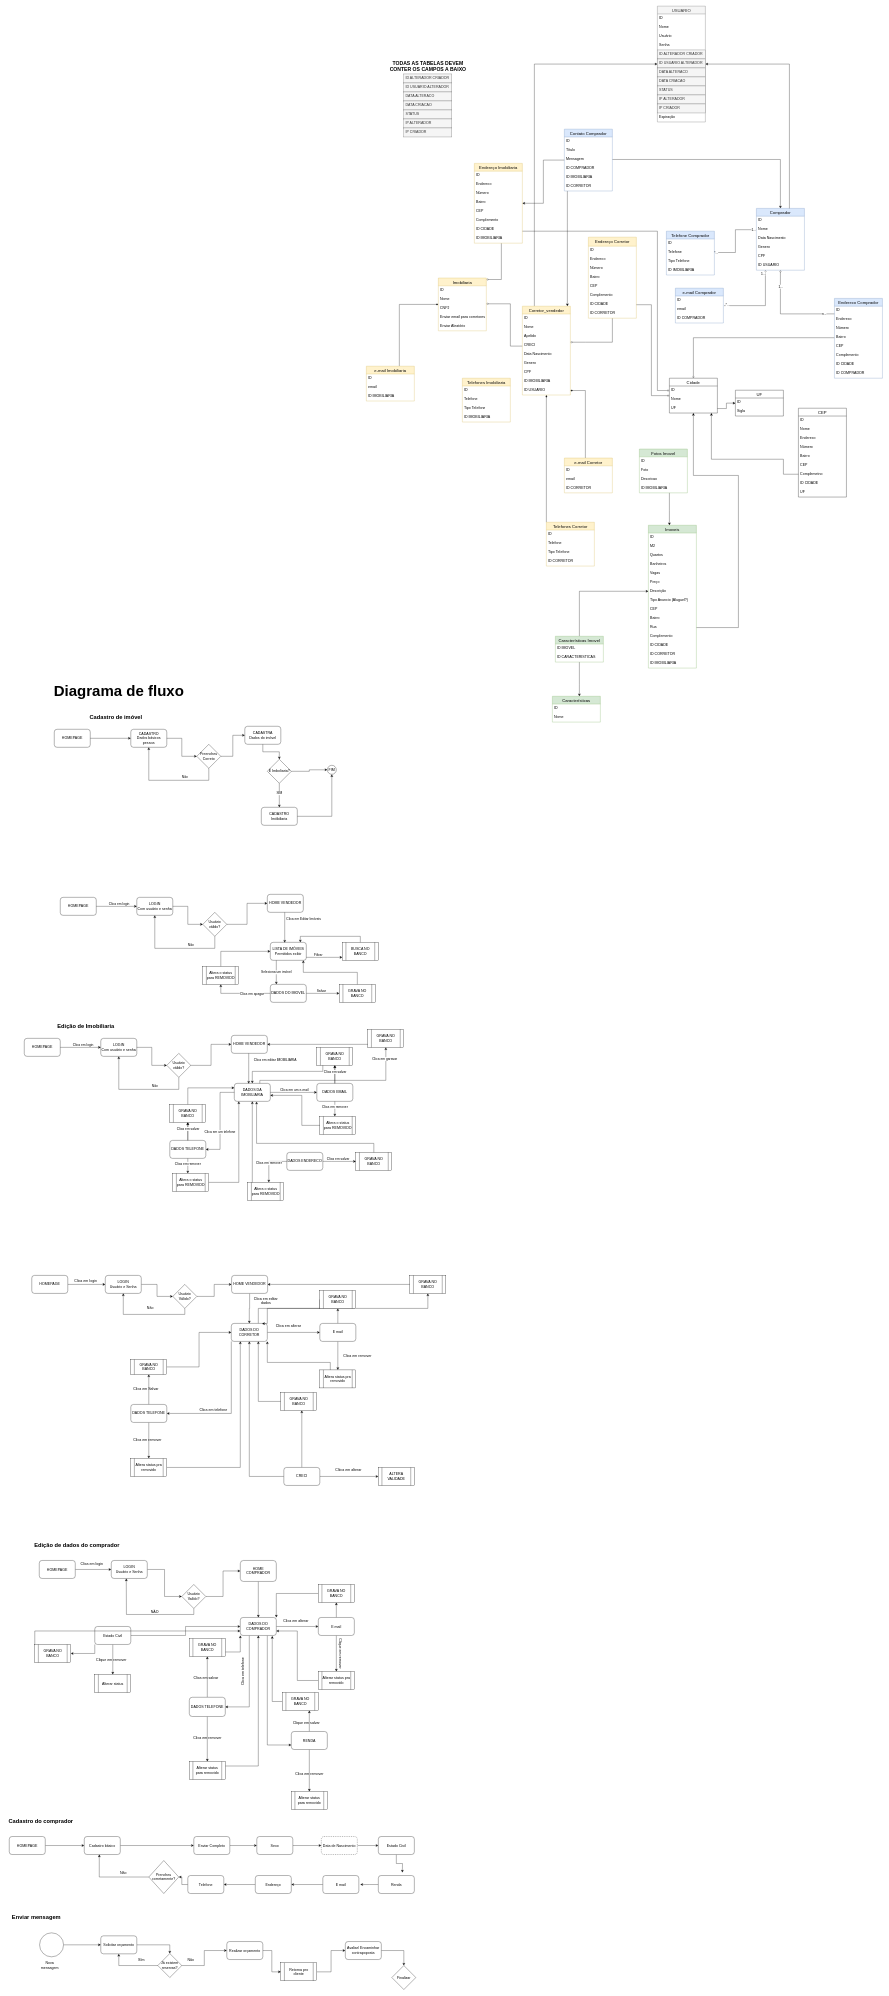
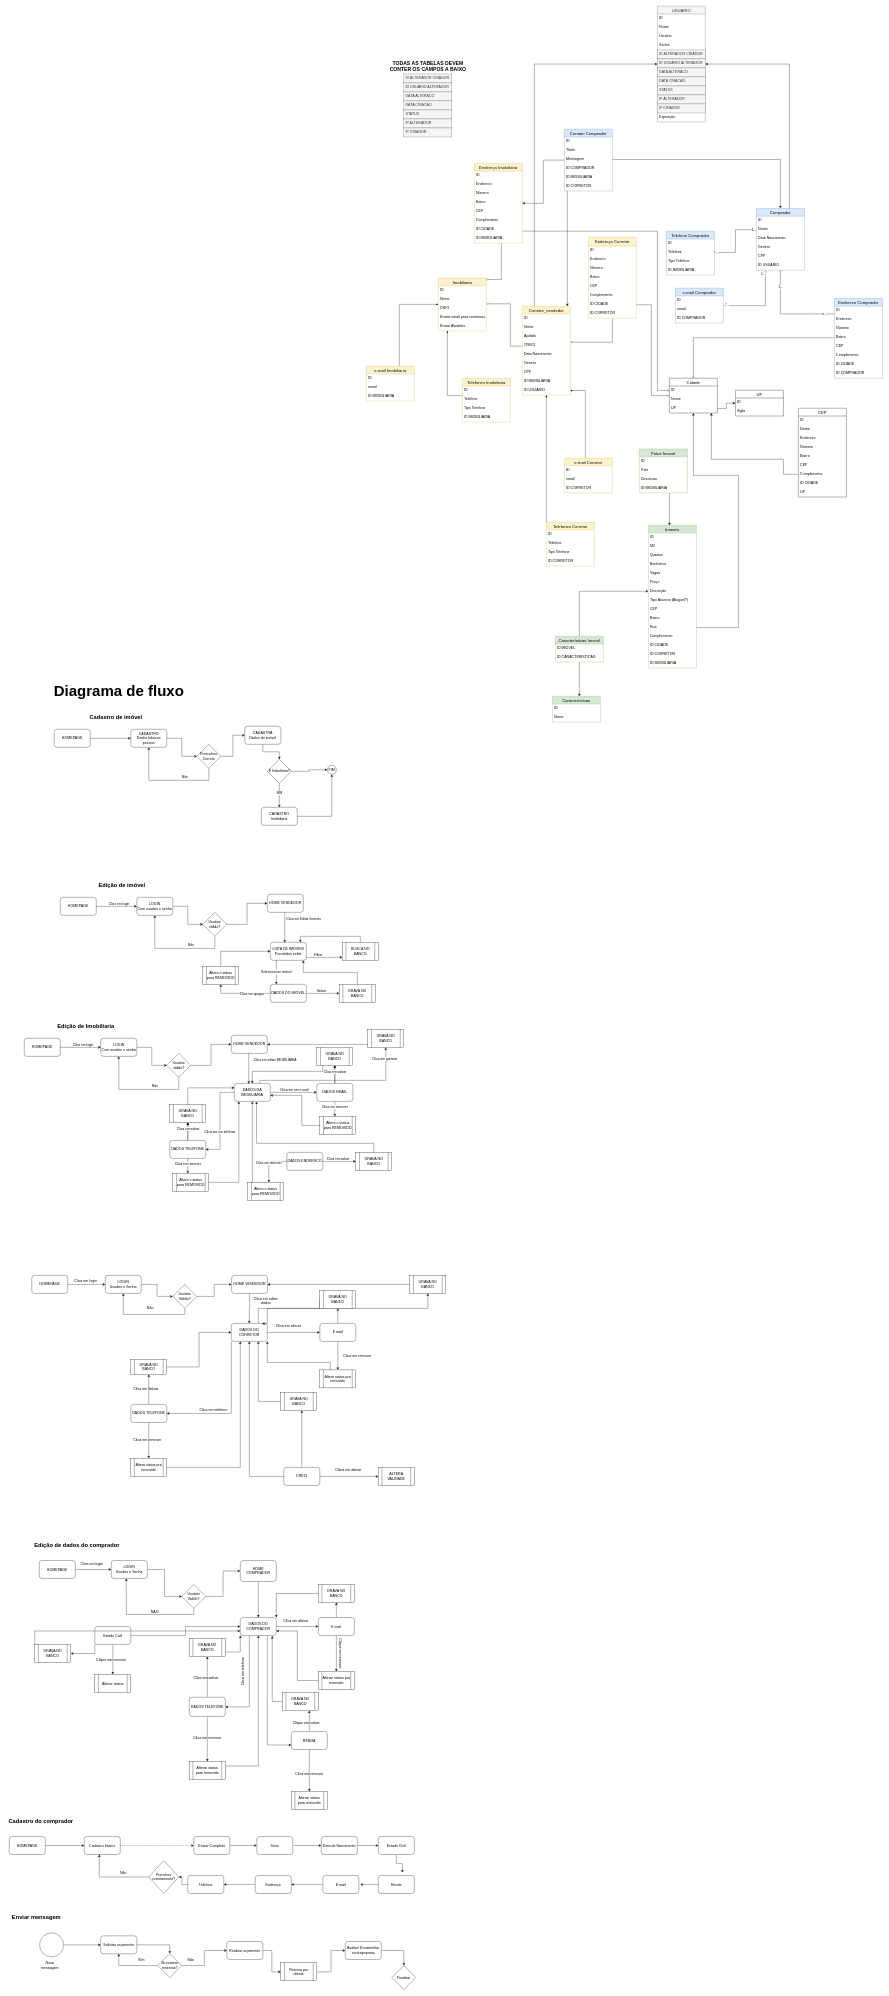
none -> (447, 334)
none -> (122, 885)
(155, 1845) -> (155, 1845)
(339, 1845) -> (339, 1845)
